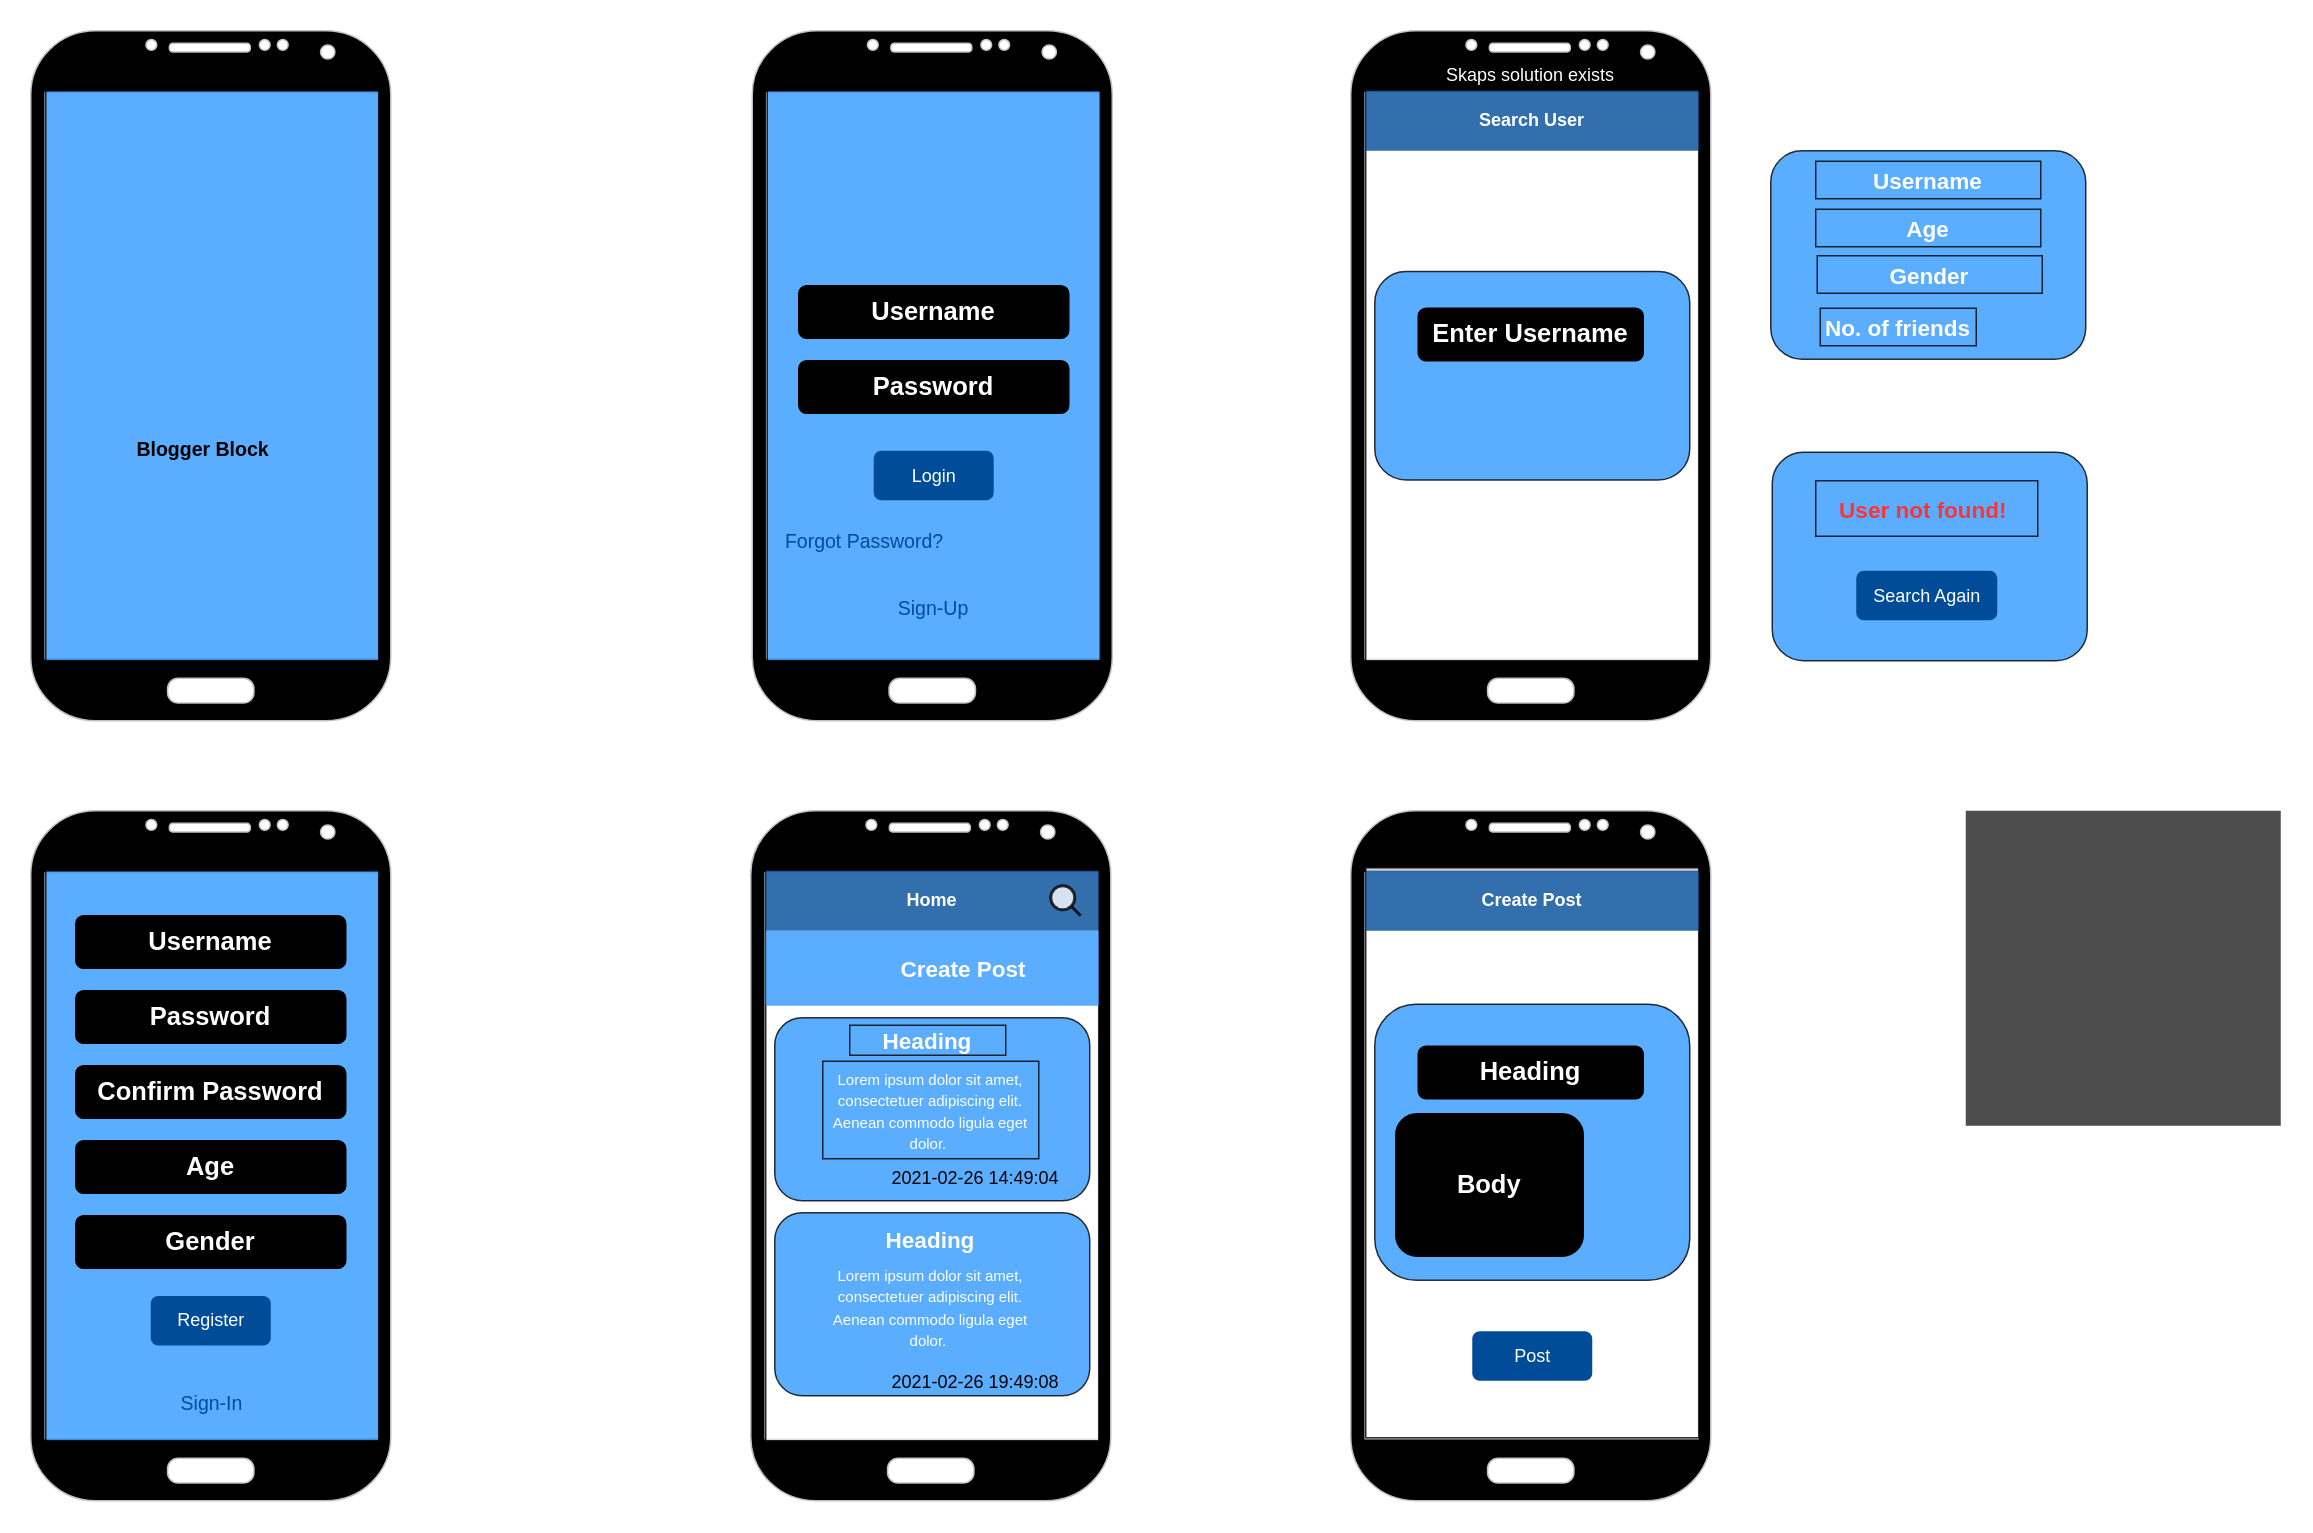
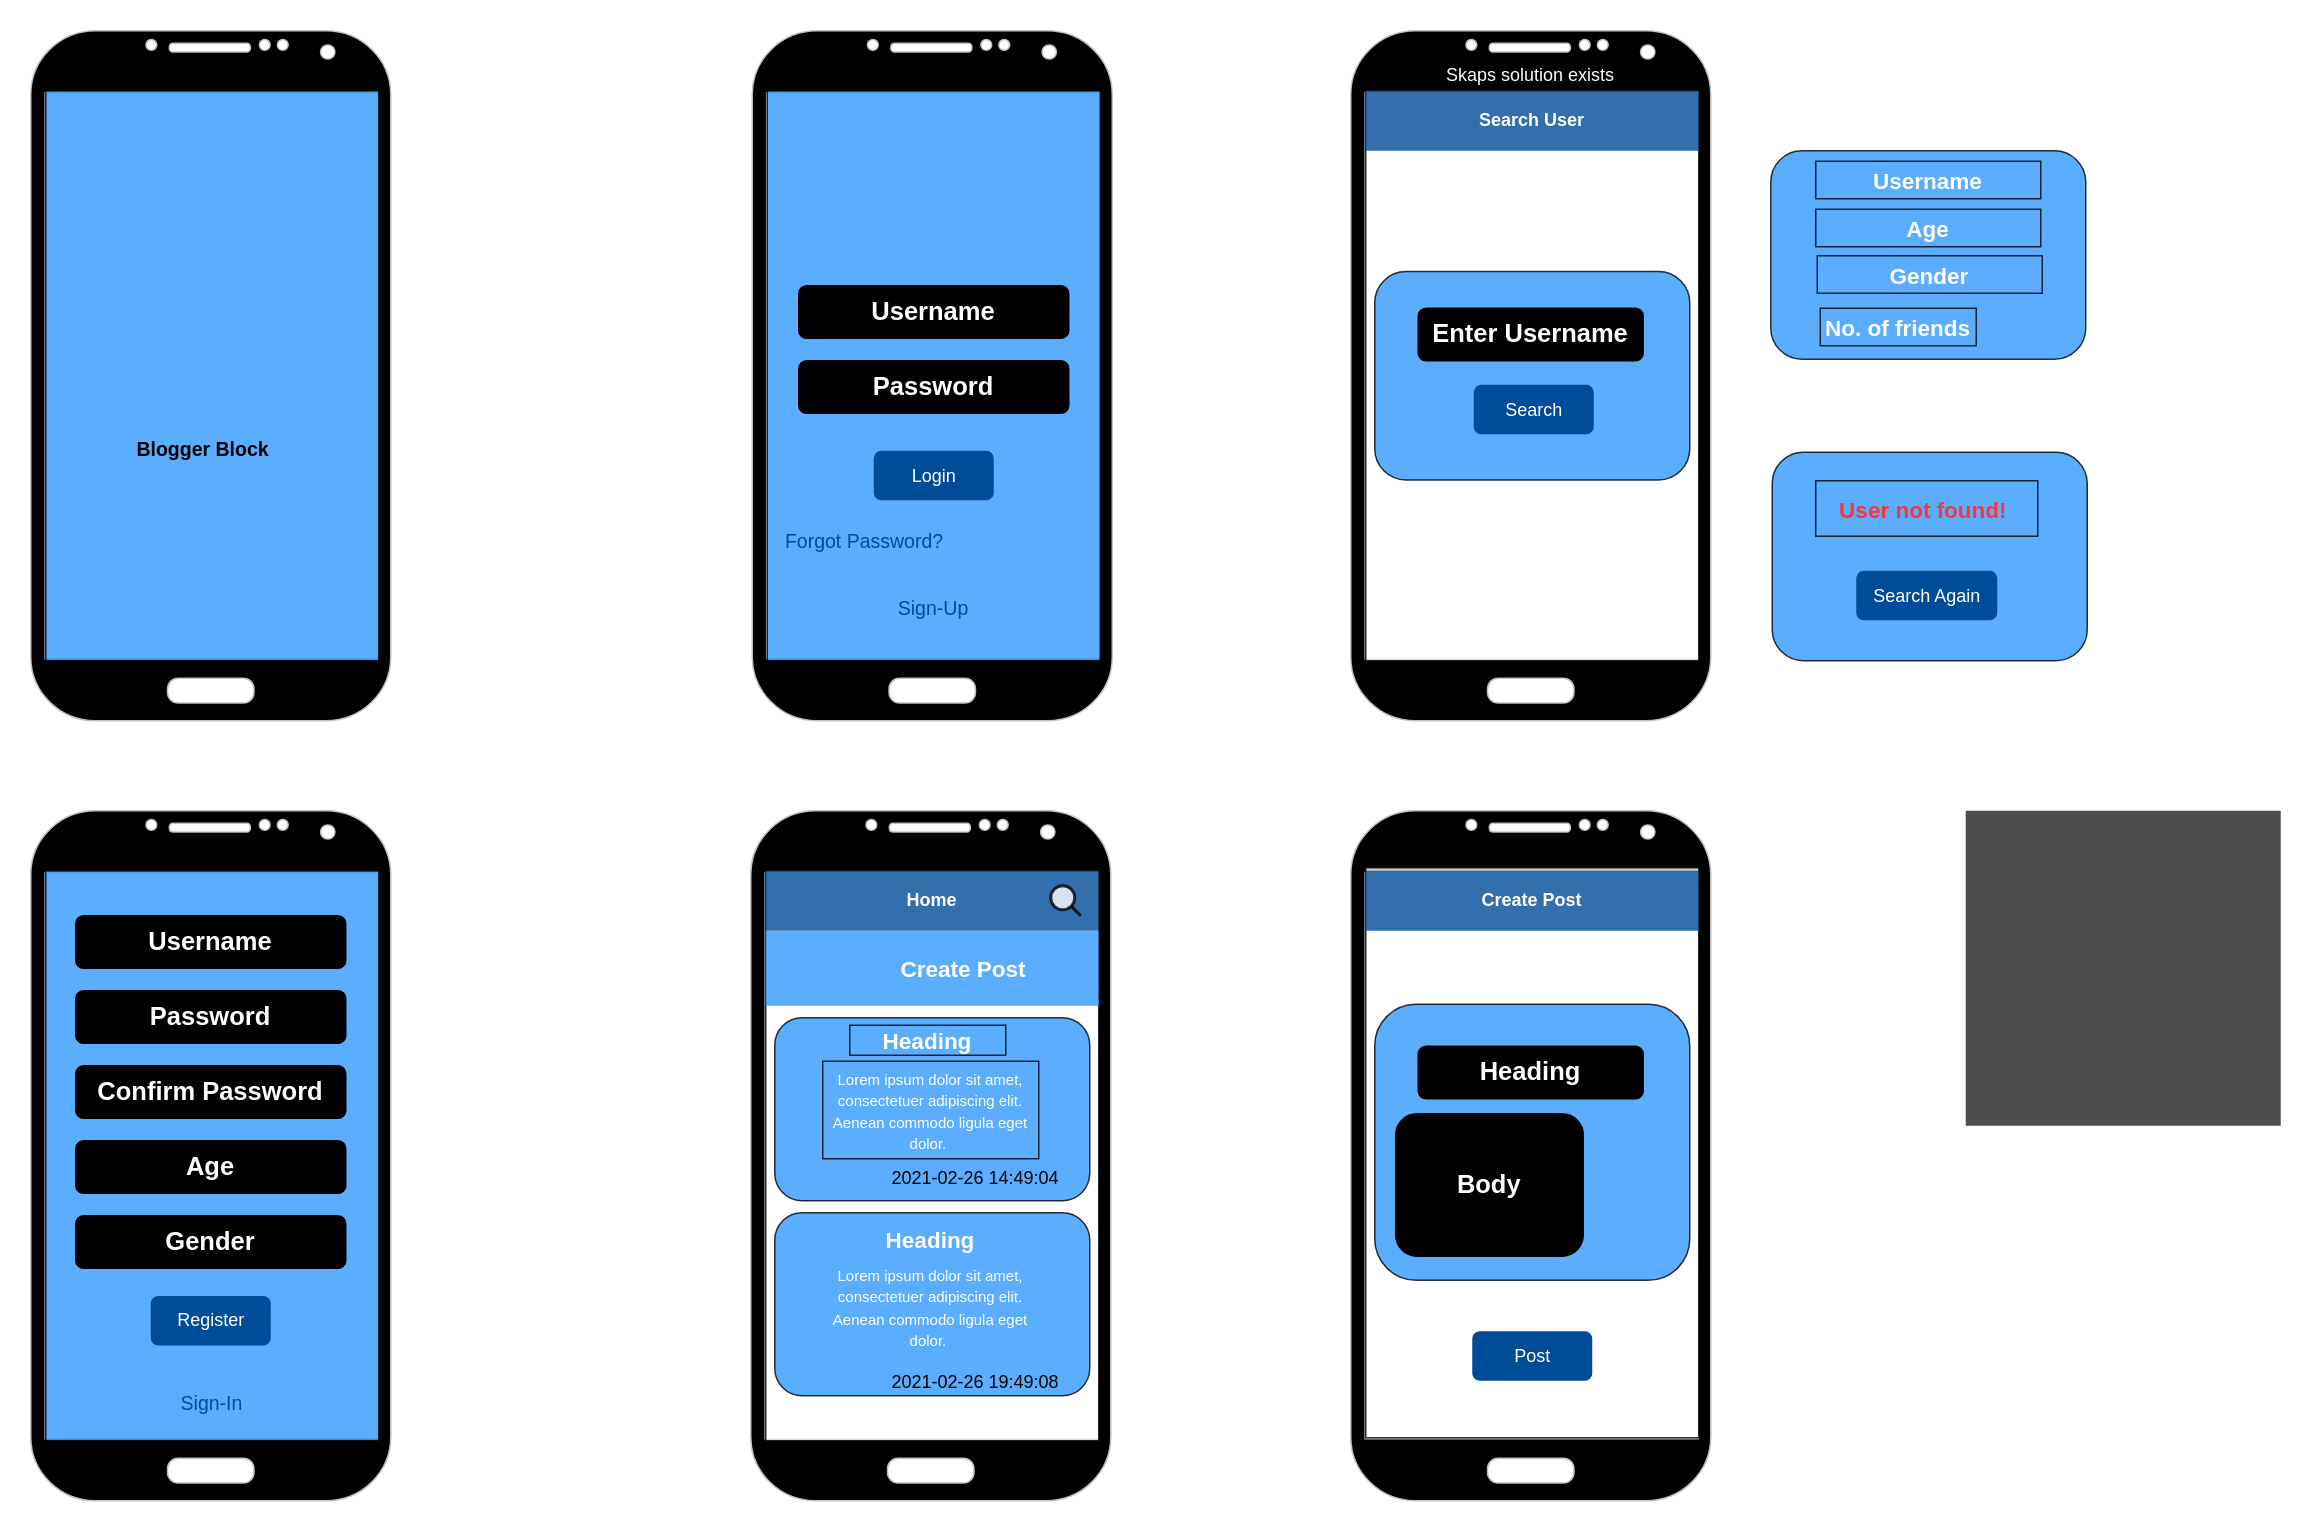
none -> (1534, 410)
